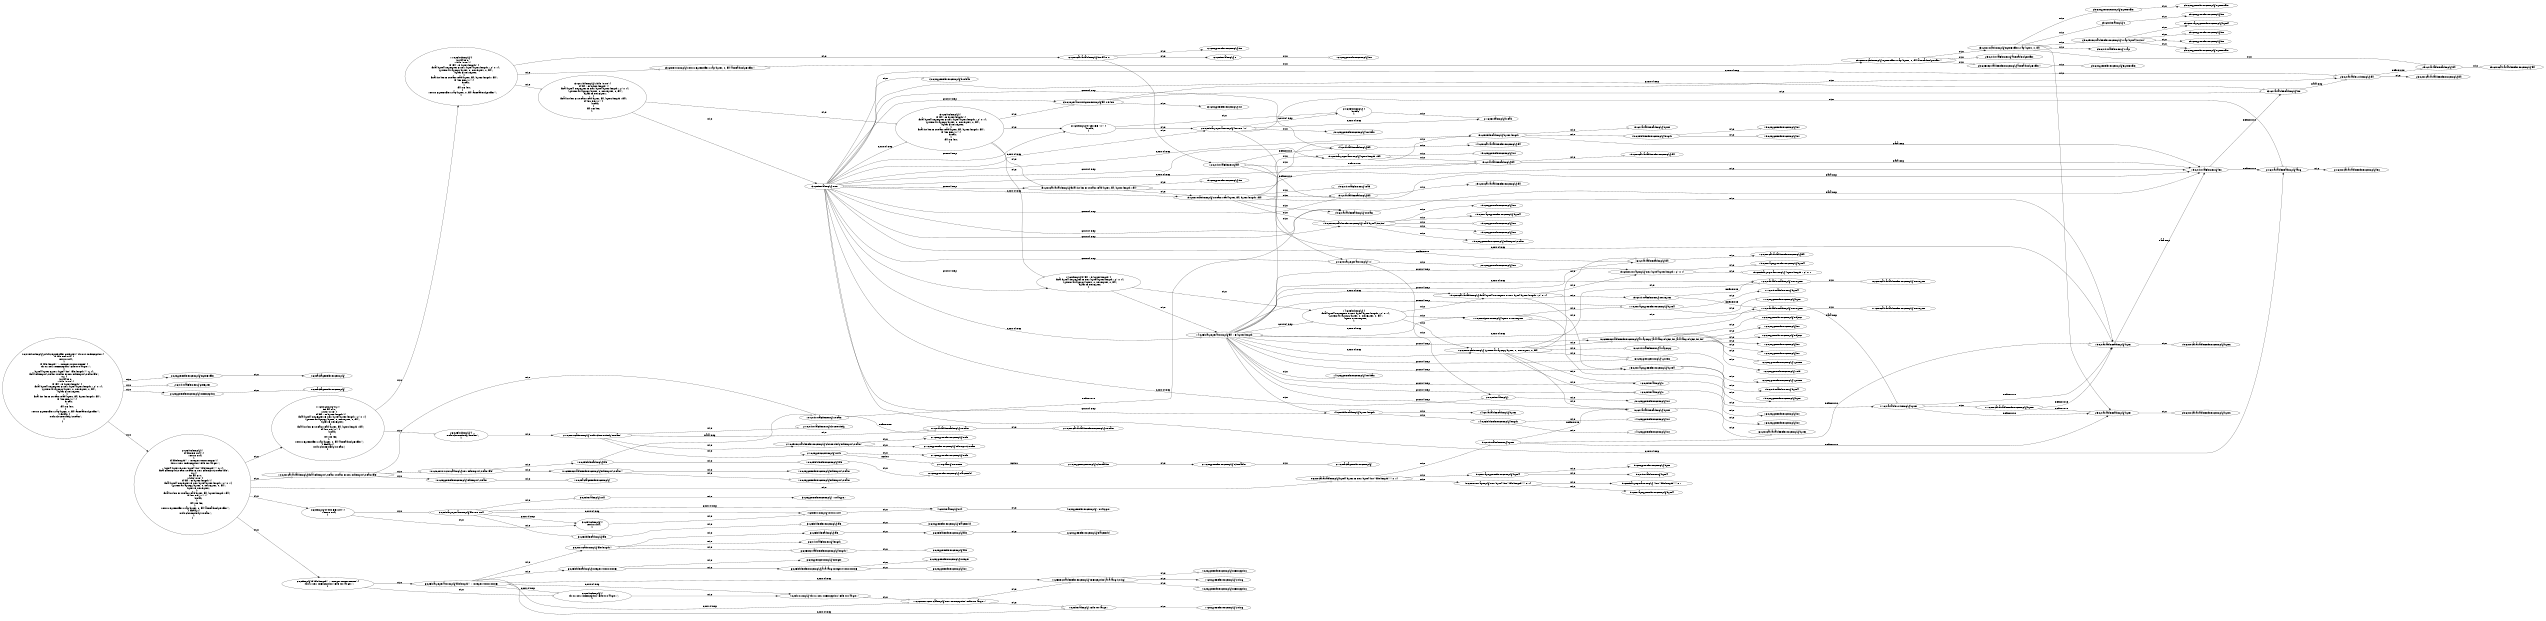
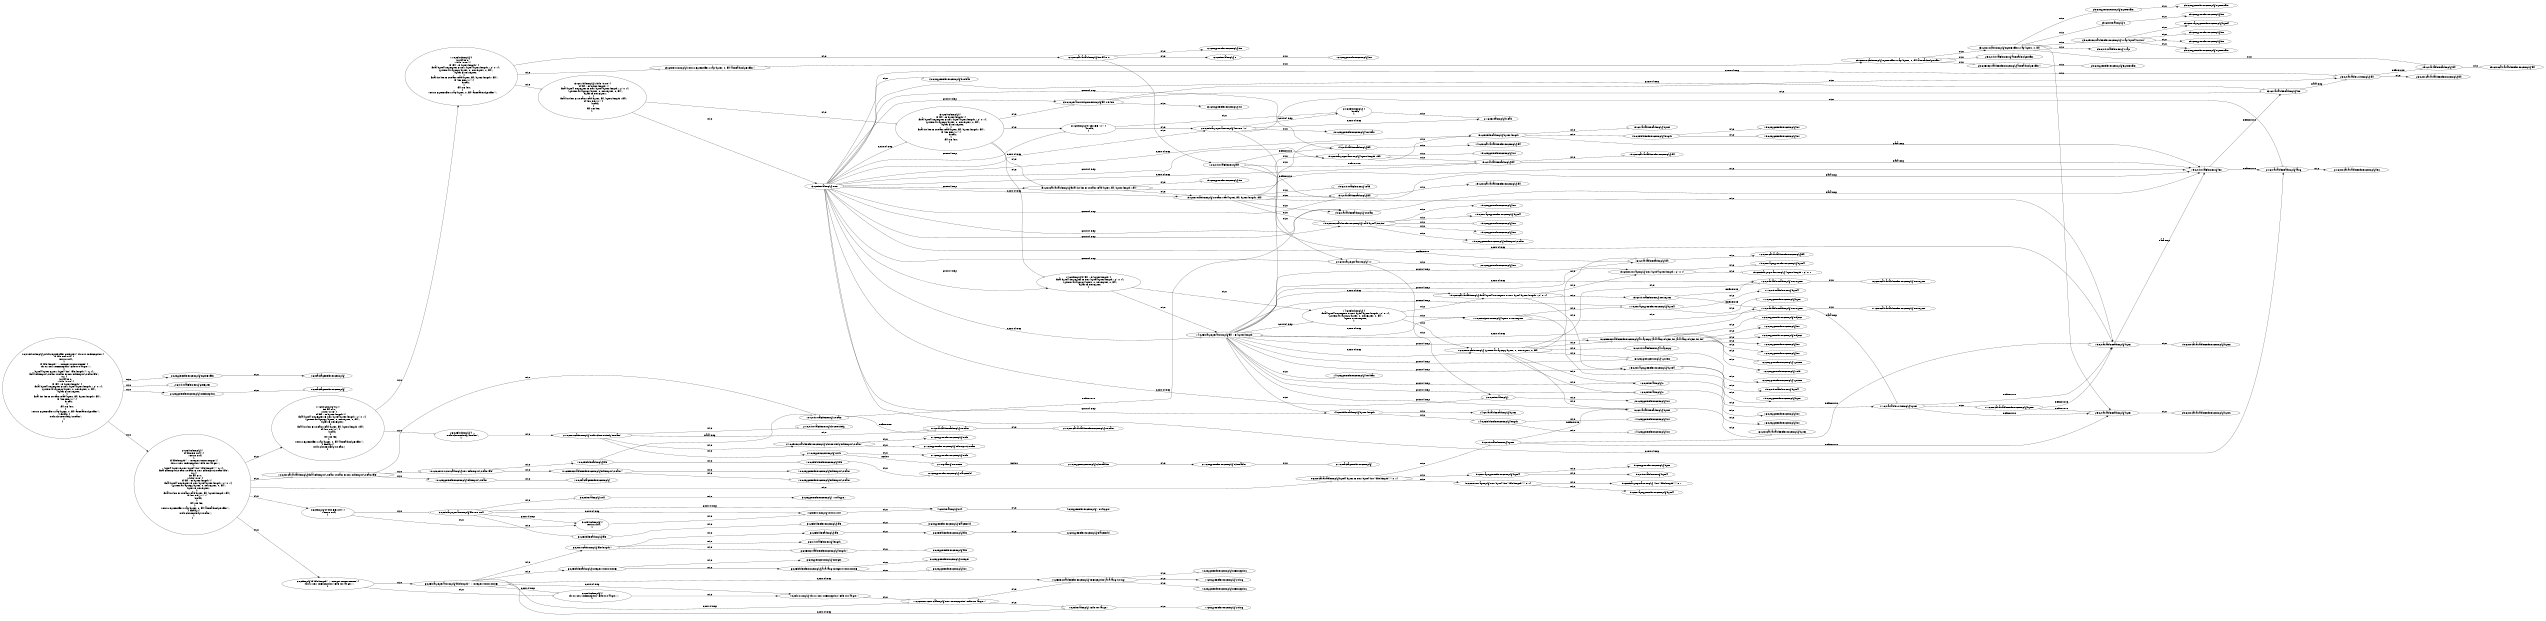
(947, 160) -> (947, 160)
(898, 569) -> (893, 572)
